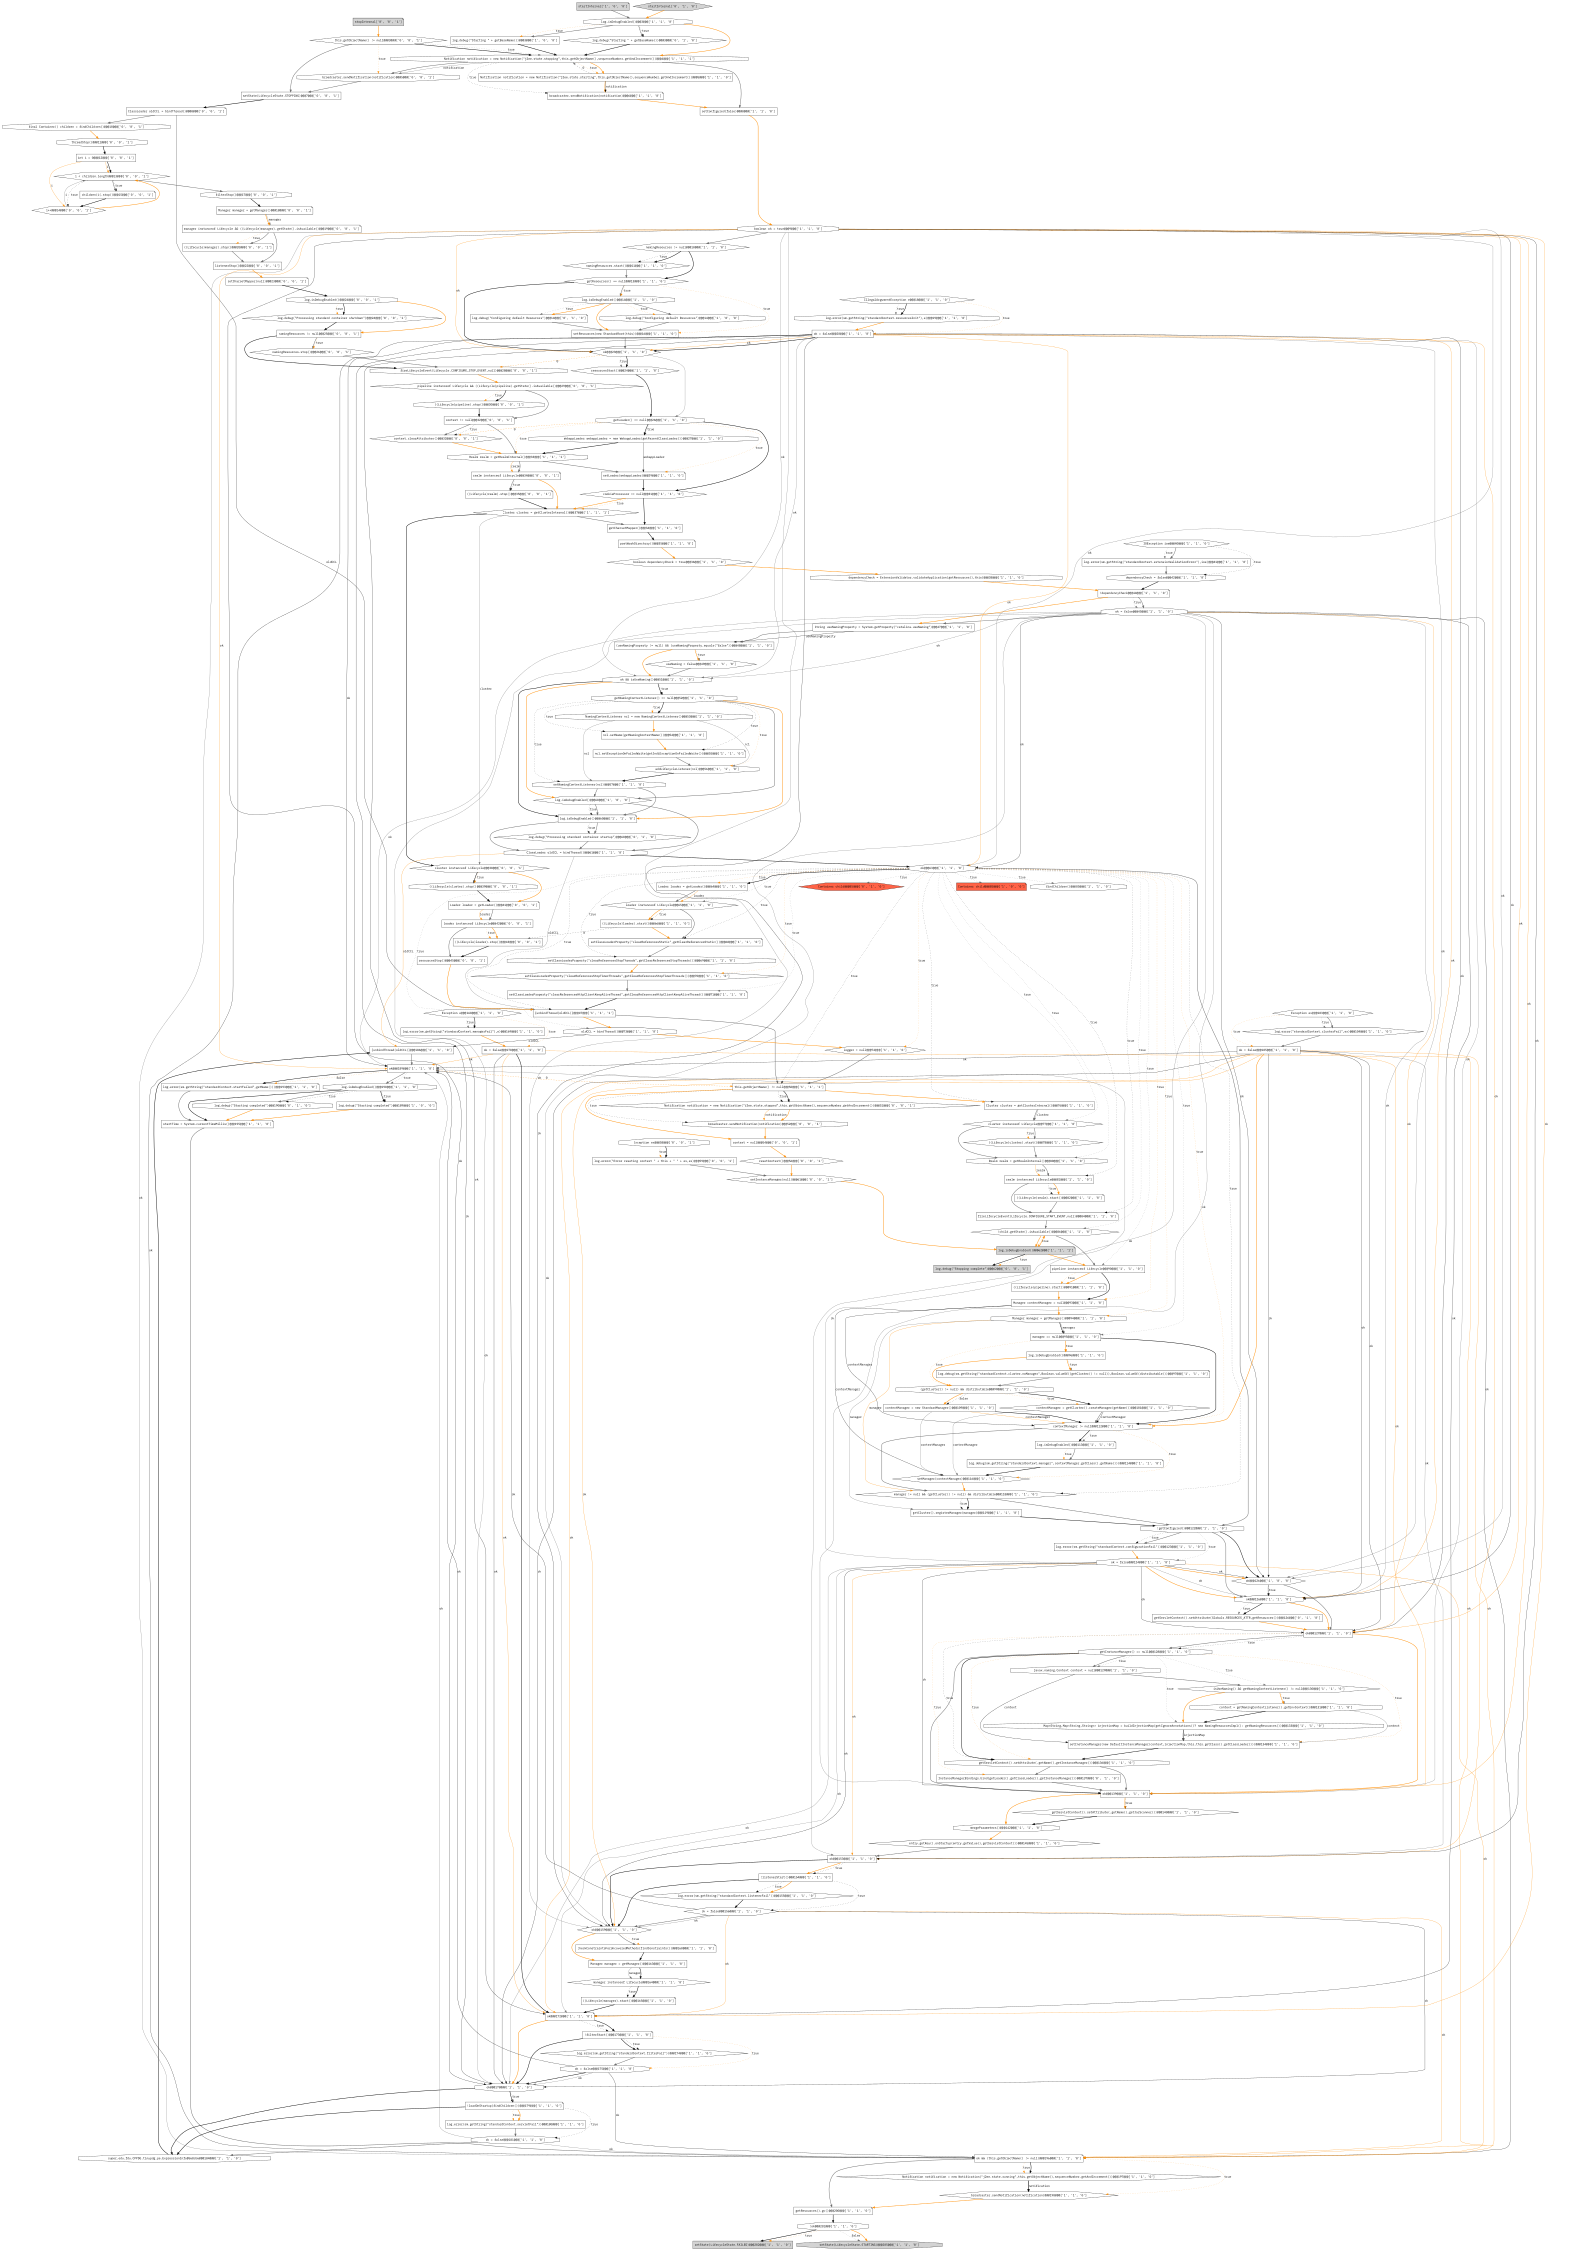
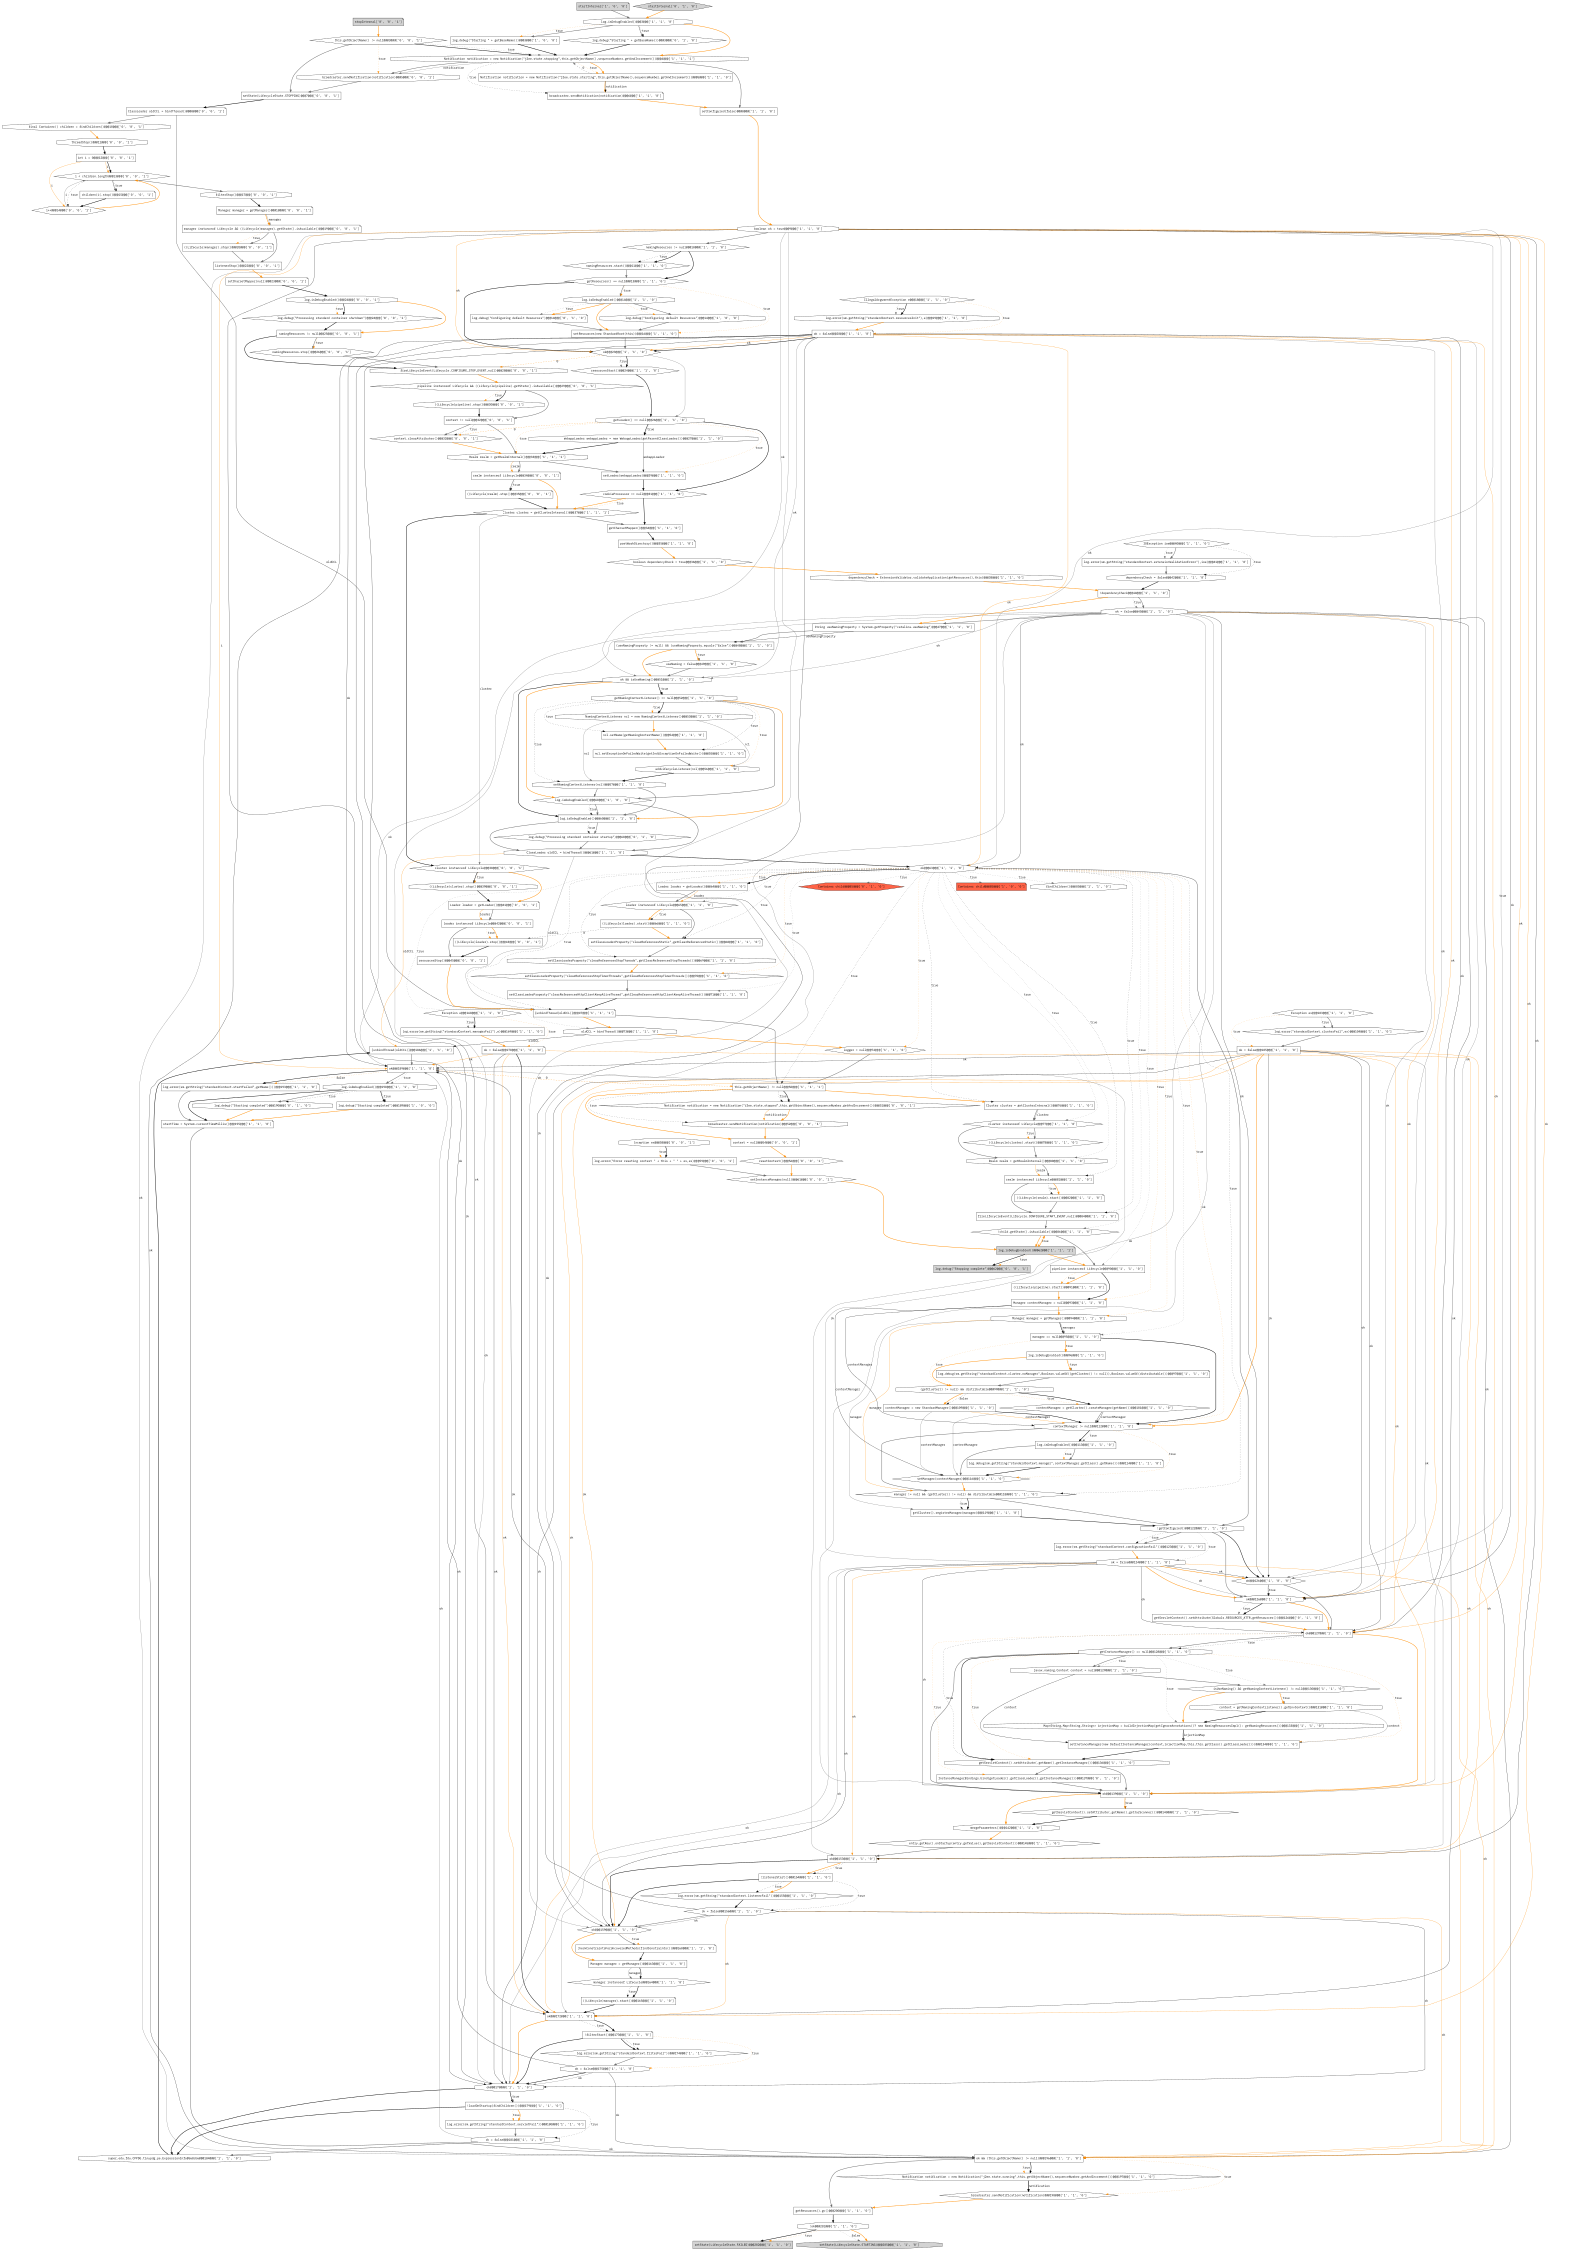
(222, 646) -> (222, 646)
(1503, 896) -> (1503, 896)
none -> (992, 1450)
